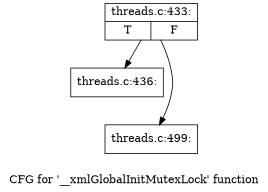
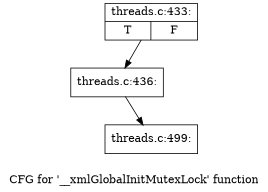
(173, 79) -> (132, 108)
